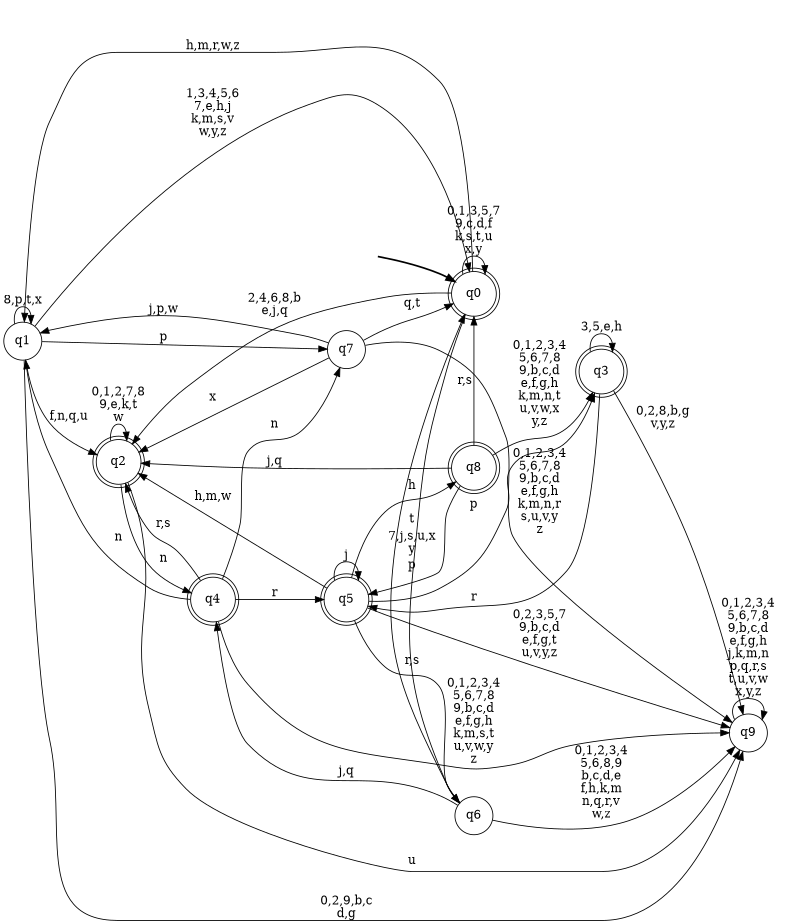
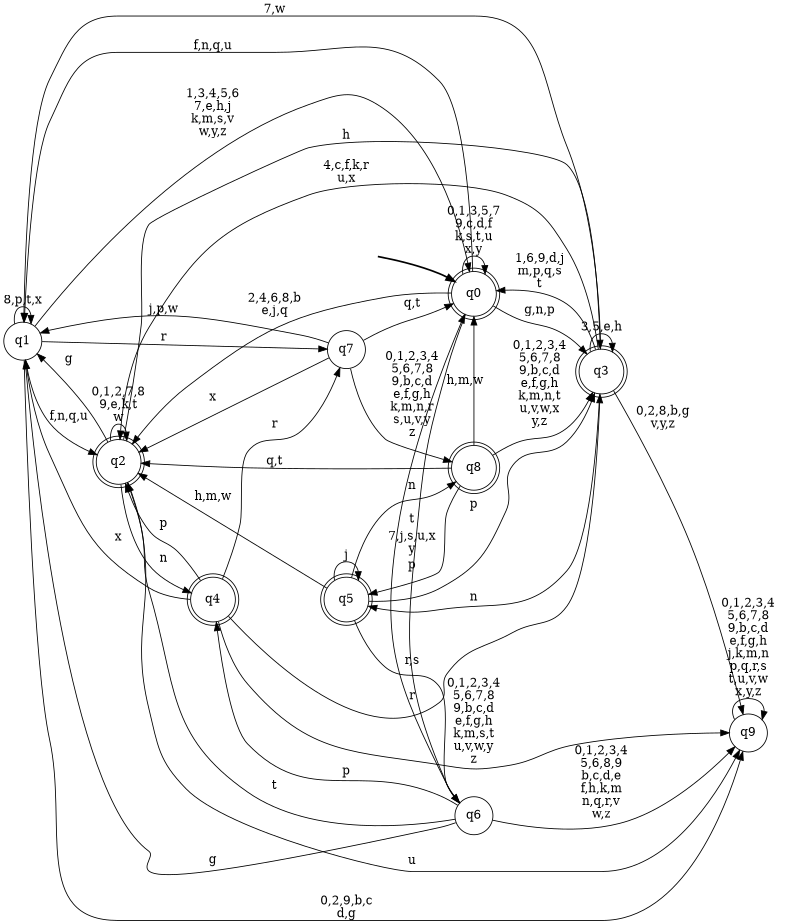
none -> (318, 16)
(213, 46) -> (213, 46)
none -> (332, 144)
none -> (341, 188)
none -> (563, 302)
none -> (538, 325)
(164, 337) -> (164, 337)
(465, 381) -> (465, 381)
none -> (79, 398)
(275, 424) -> (275, 424)
(275, 461) -> (275, 461)
(412, 486) -> (412, 486)
(164, 524) -> (164, 524)
(512, 532) -> (379, 433)
(119, 537) -> (119, 537)
(474, 597) -> (474, 597)
(275, 600) -> (473, 651)
(544, 669) -> none
none -> (204, 752)
(346, 771) -> (346, 771)
none -> (104, 779)
